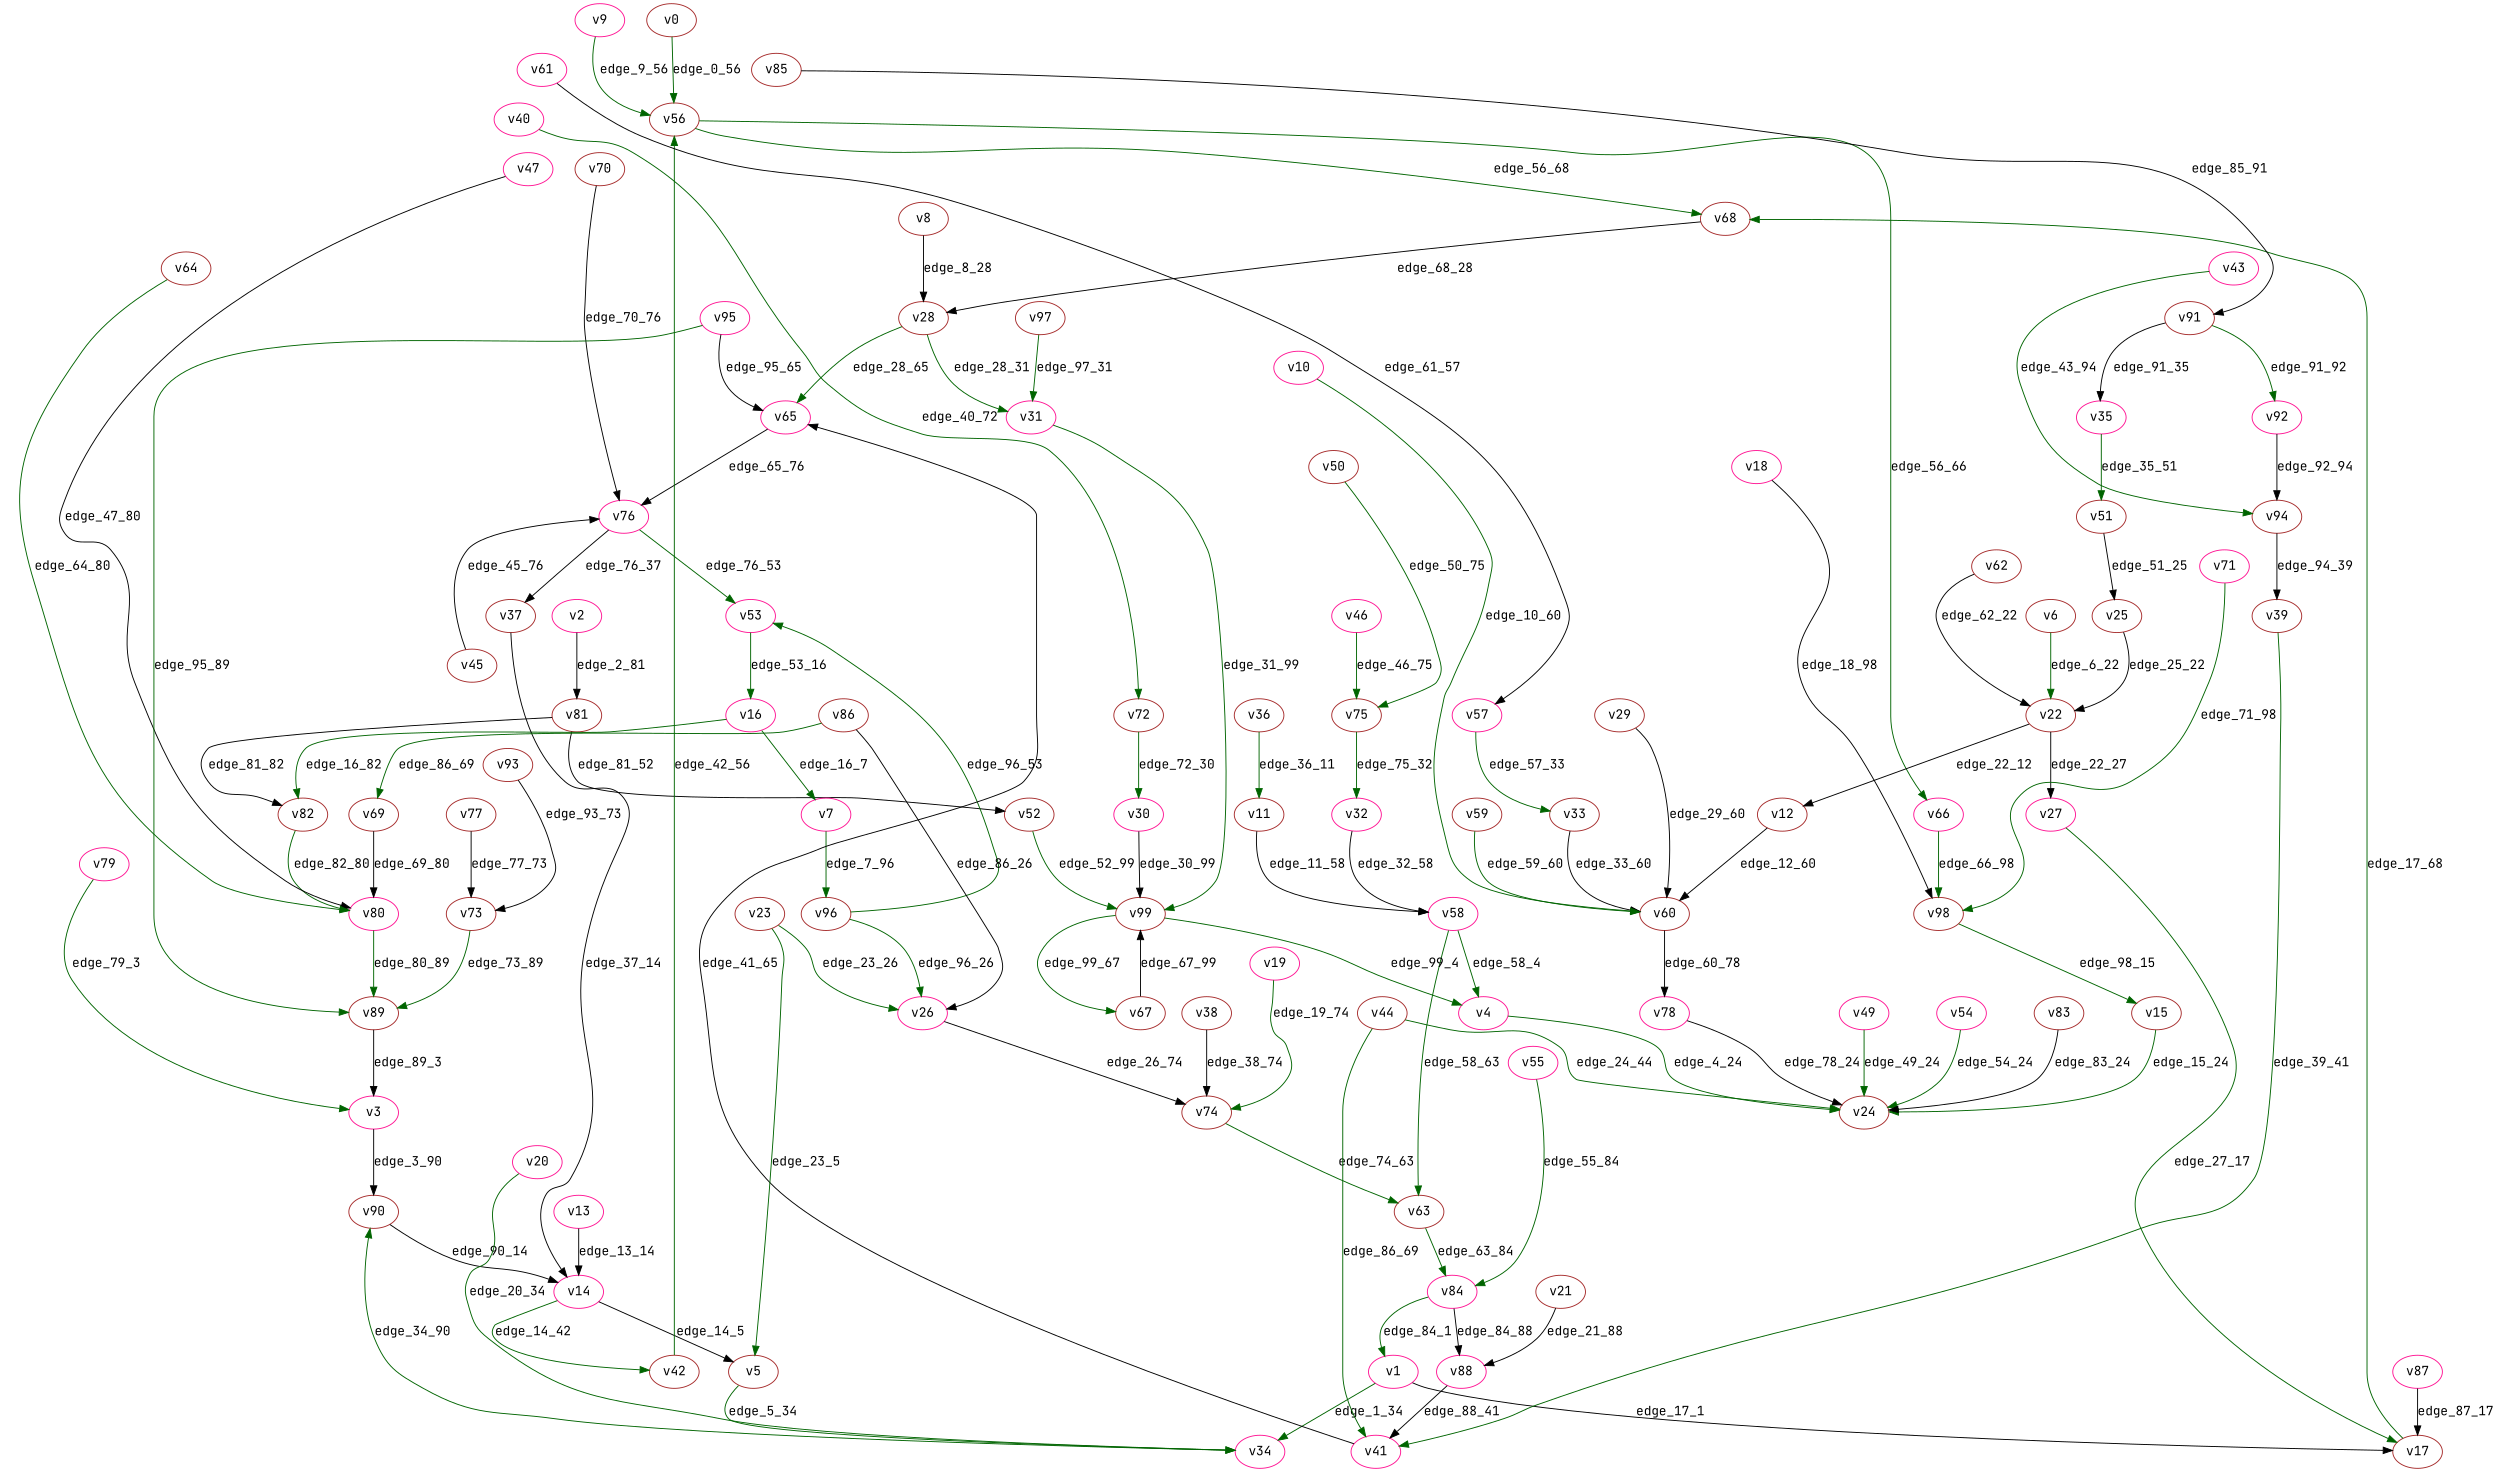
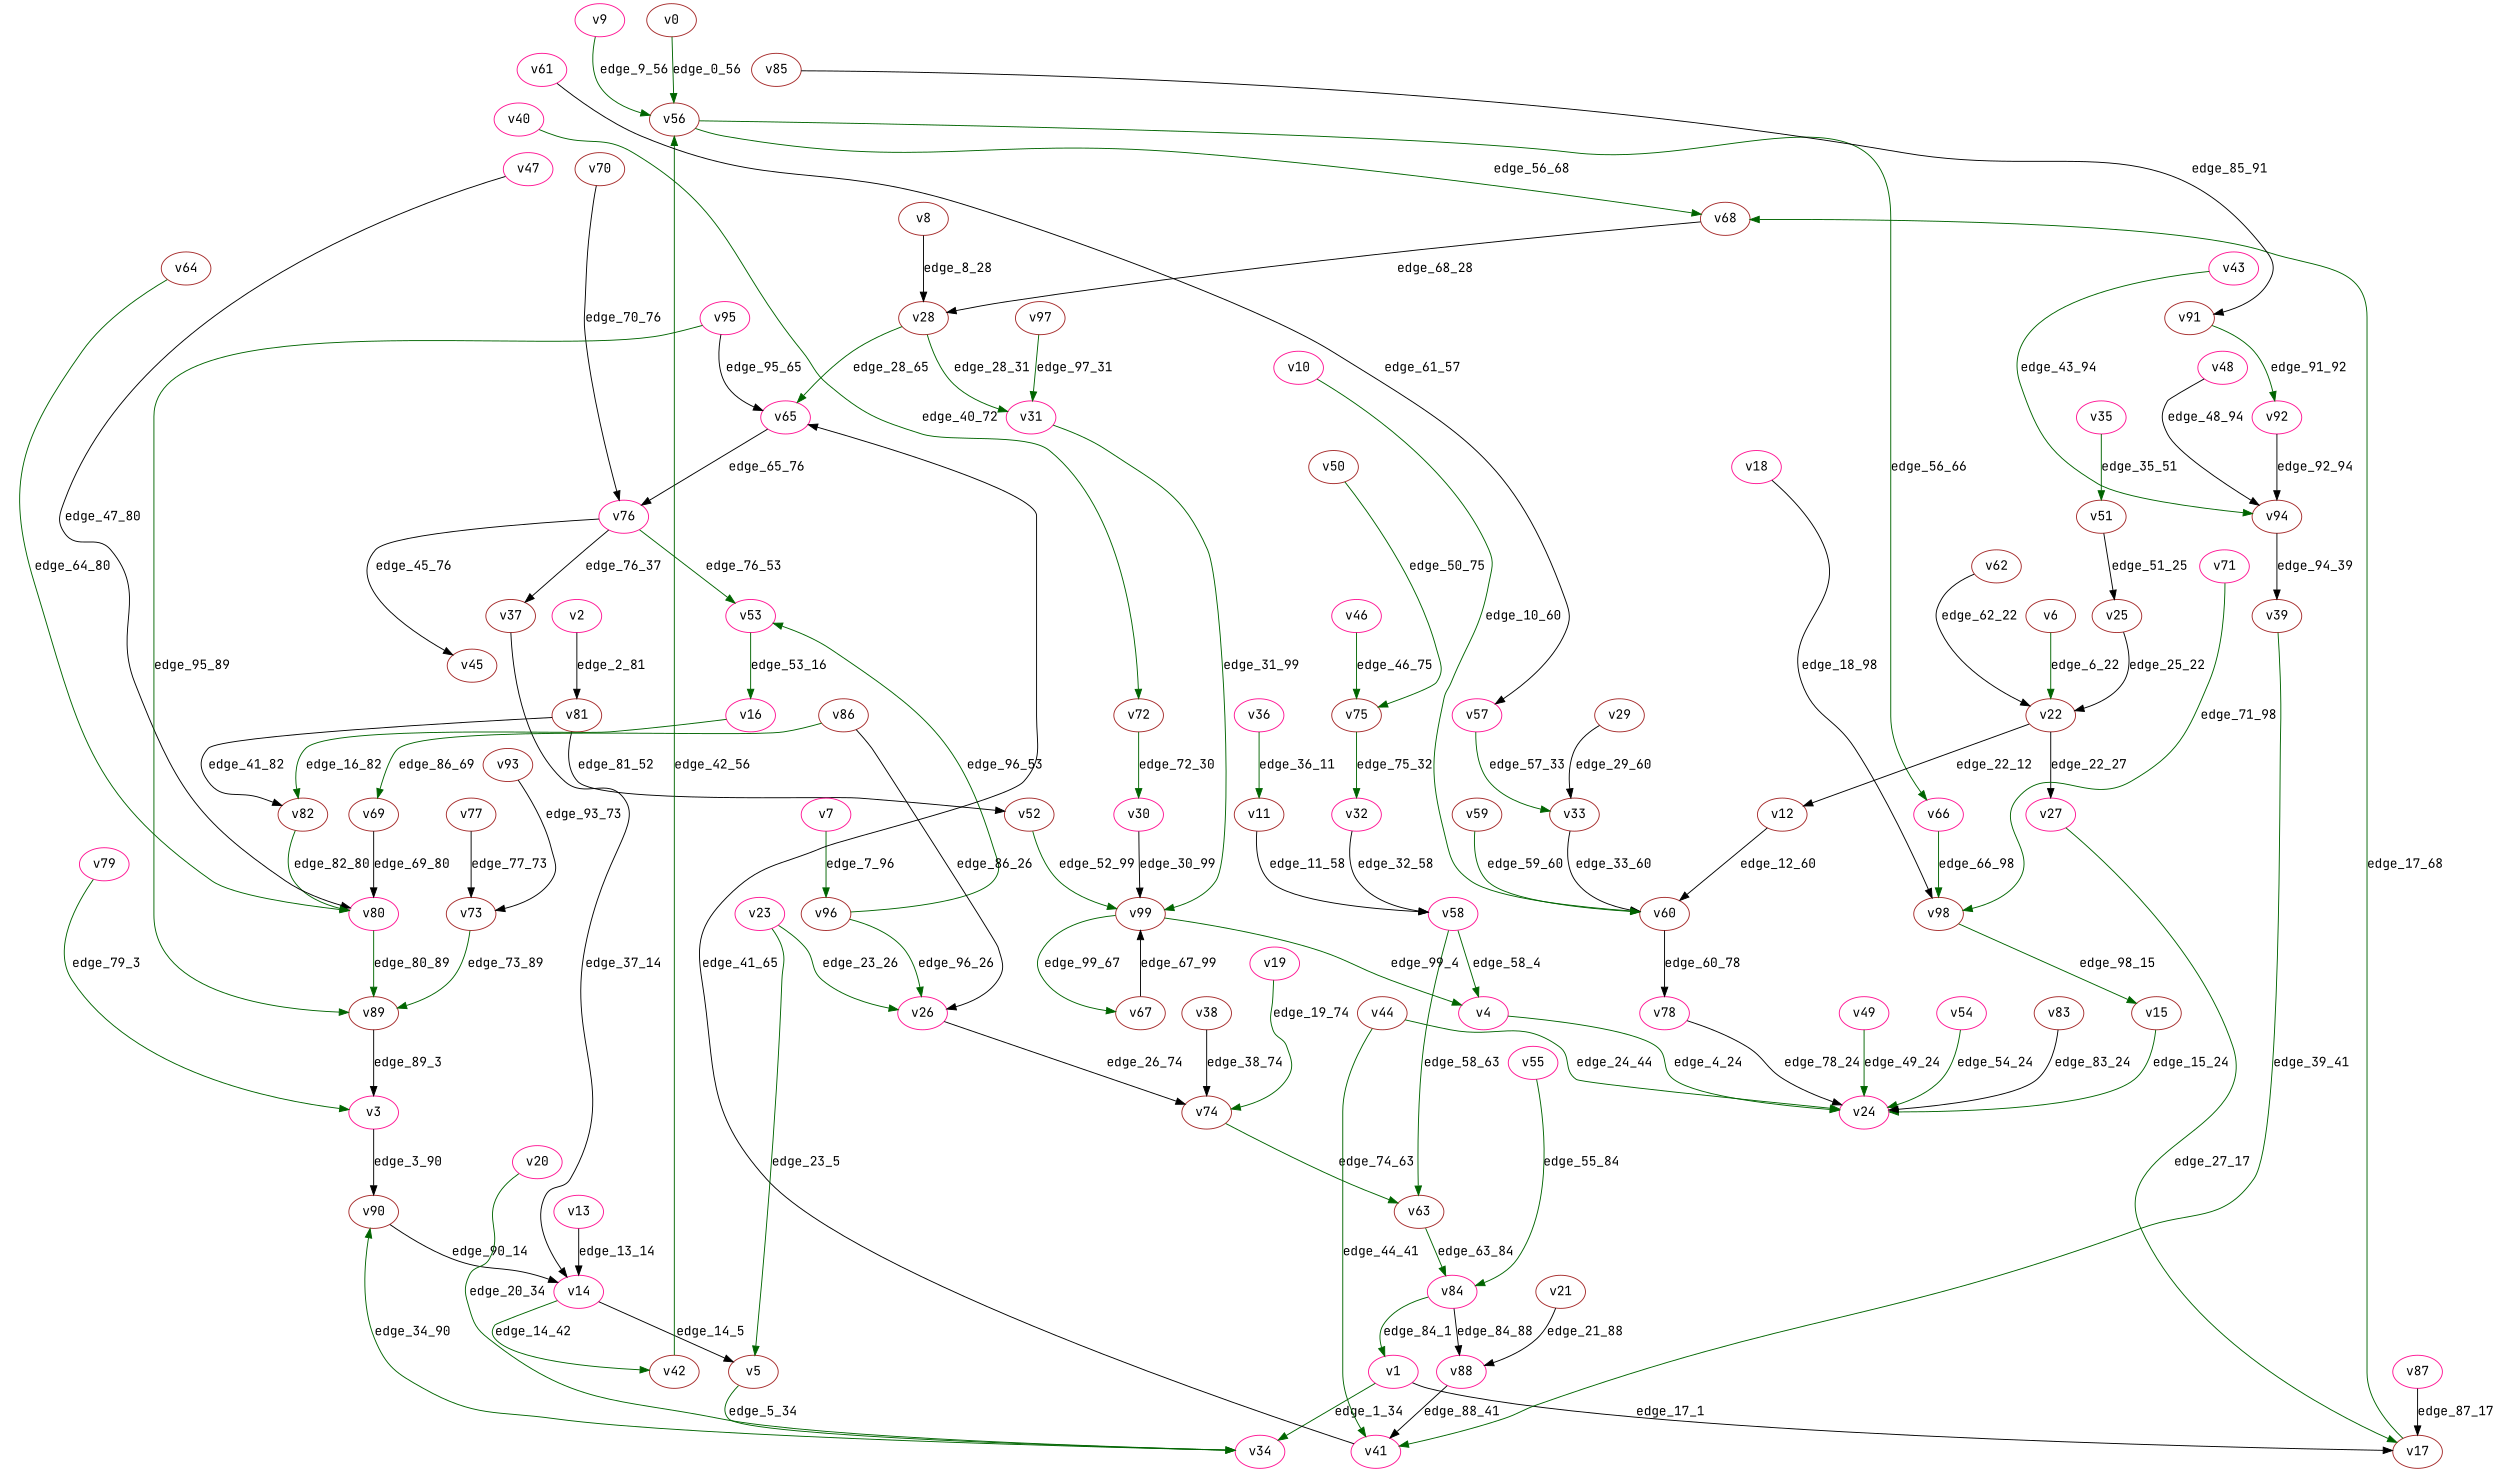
(2119, 345) -> none
none -> (2223, 368)
(477, 543) -> (418, 537)
(1259, 715) -> (1259, 715)
(786, 761) -> none
(246, 765) -> (246, 765)
(1667, 804) -> (1574, 752)
(760, 914) -> (760, 914)
(1864, 1113) -> (1864, 1113)
(1381, 1252) -> (1381, 1252)
